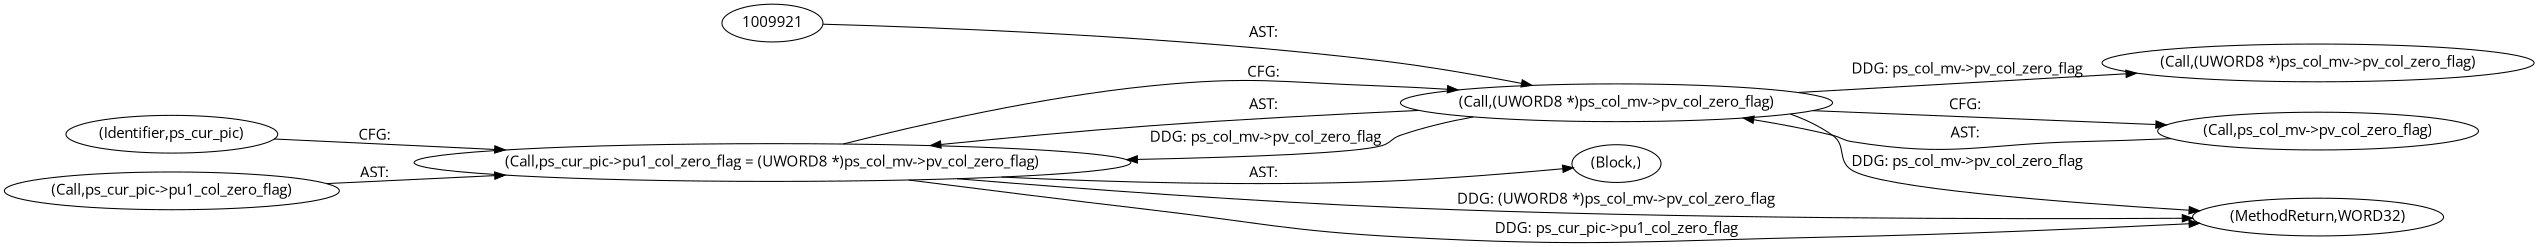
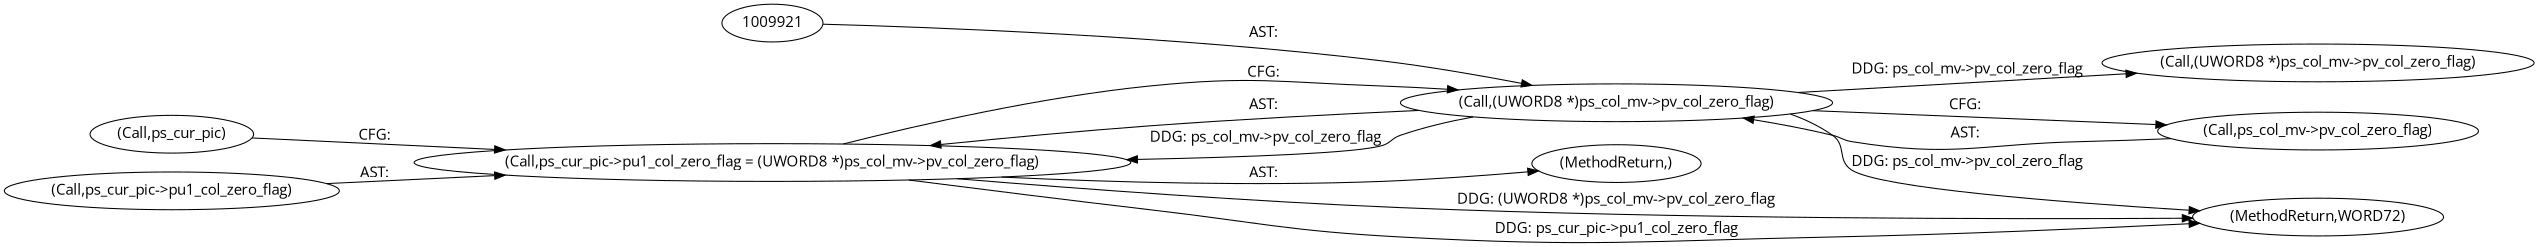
(172, 134) -> (172, 134)
(1616, 164) -> (1616, 164)
(2318, 217) -> (2318, 217)
